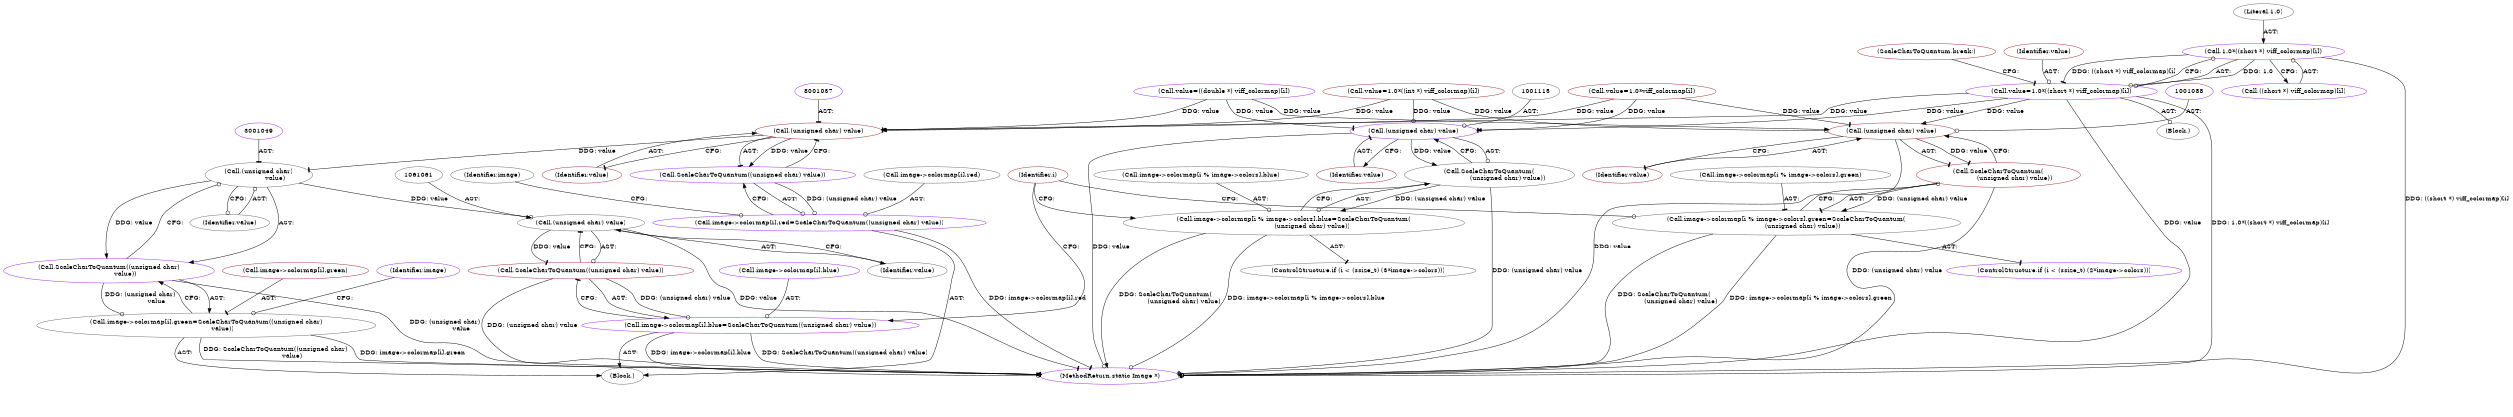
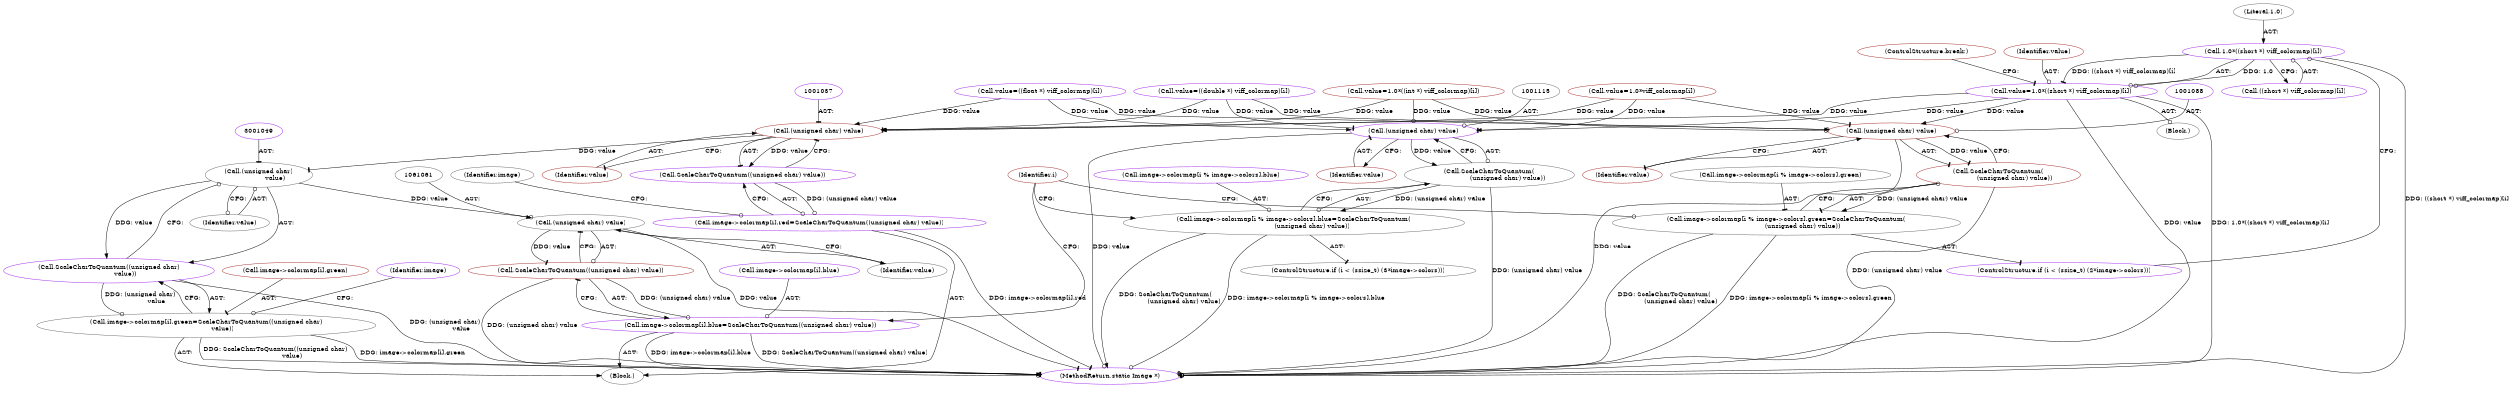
(1927, 52) -> (1927, 52)
(2175, 75) -> (2373, 232)
(819, 91) -> (819, 91)
none -> (1040, 91)
(932, 175) -> none
(1201, 175) -> (1201, 175)
